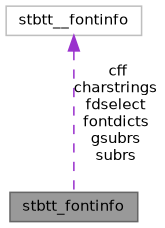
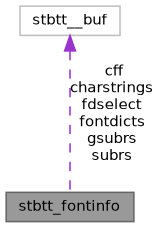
(74, 21) -> (70, 21)
